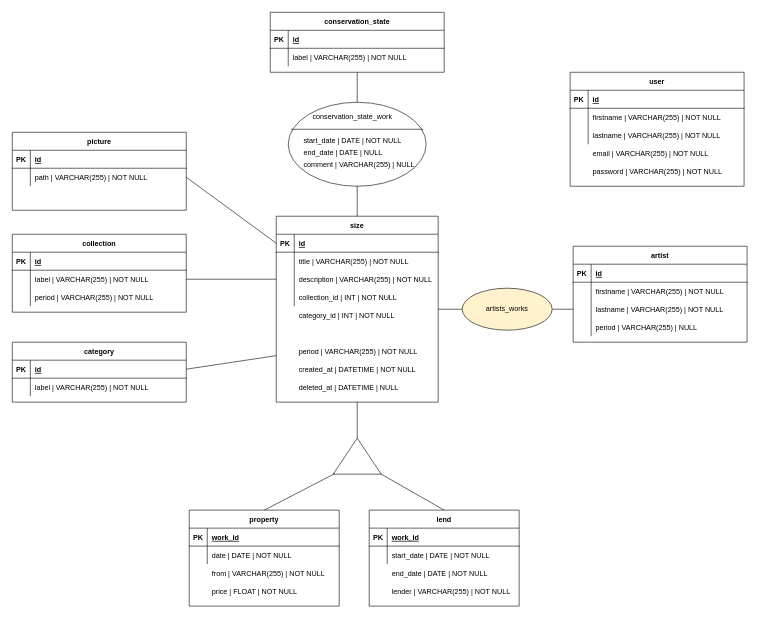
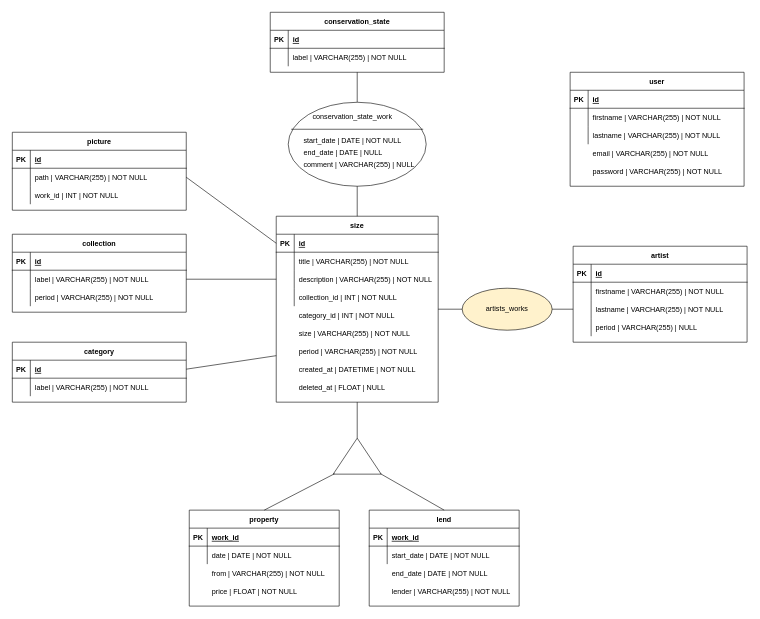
none -> (108, 195)
none -> (357, 333)
(349, 388) -> (343, 388)
